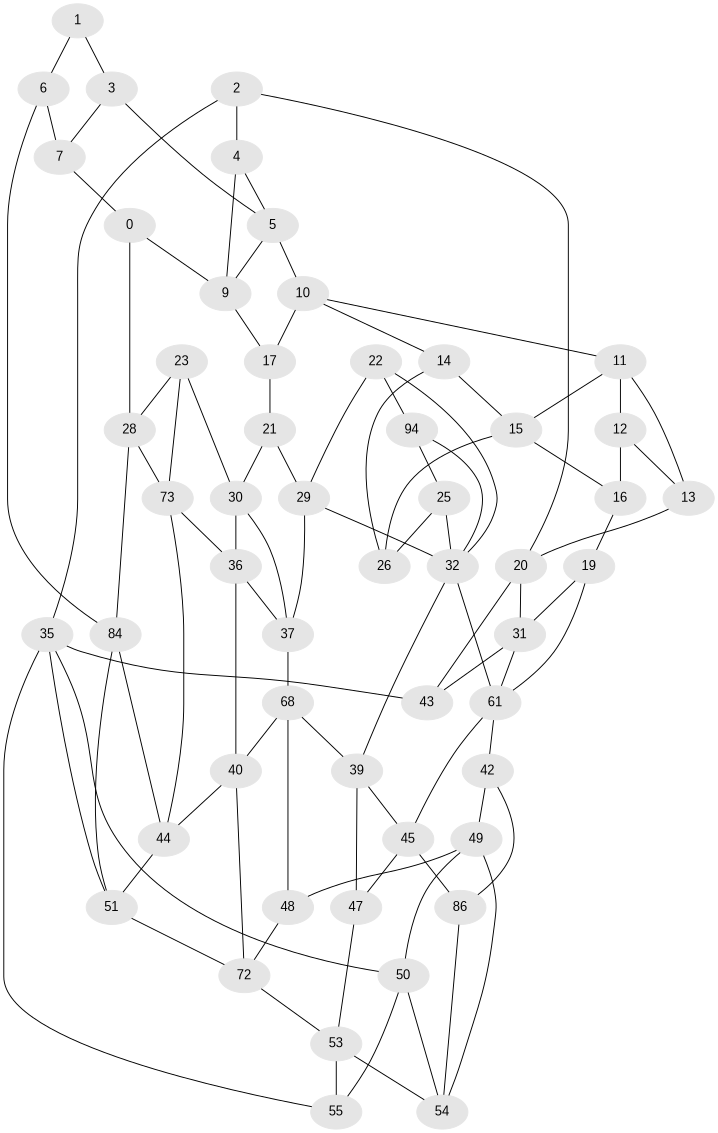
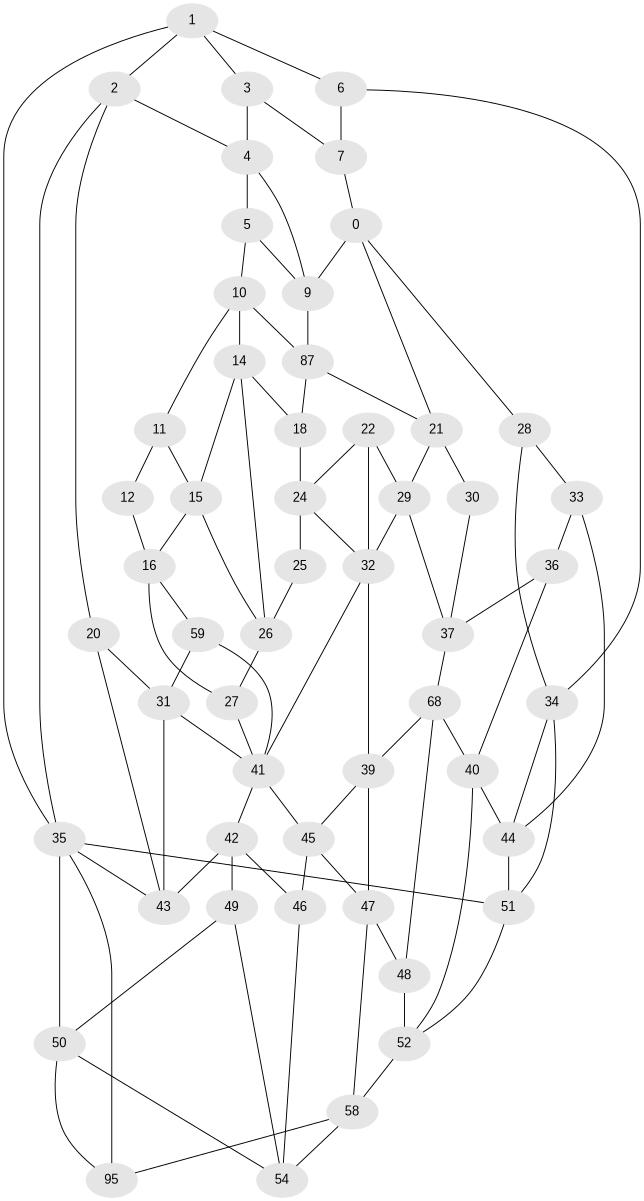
none -> (153, 55)
(188, 162) -> (247, 123)
none -> (396, 328)
(182, 362) -> none
(270, 362) -> (308, 362)
none -> (4, 383)
none -> (300, 430)
(412, 430) -> (300, 498)
(168, 498) -> (577, 498)
(689, 498) -> none
(236, 532) -> none
(448, 532) -> none
(589, 566) -> (198, 635)
(116, 635) -> (552, 703)
none -> (232, 703)
(495, 703) -> (259, 771)
(394, 871) -> (386, 942)
none -> (198, 873)
(460, 907) -> (300, 907)
(244, 976) -> (404, 1044)
(336, 1044) -> (352, 1112)
(336, 1112) -> (112, 1180)
